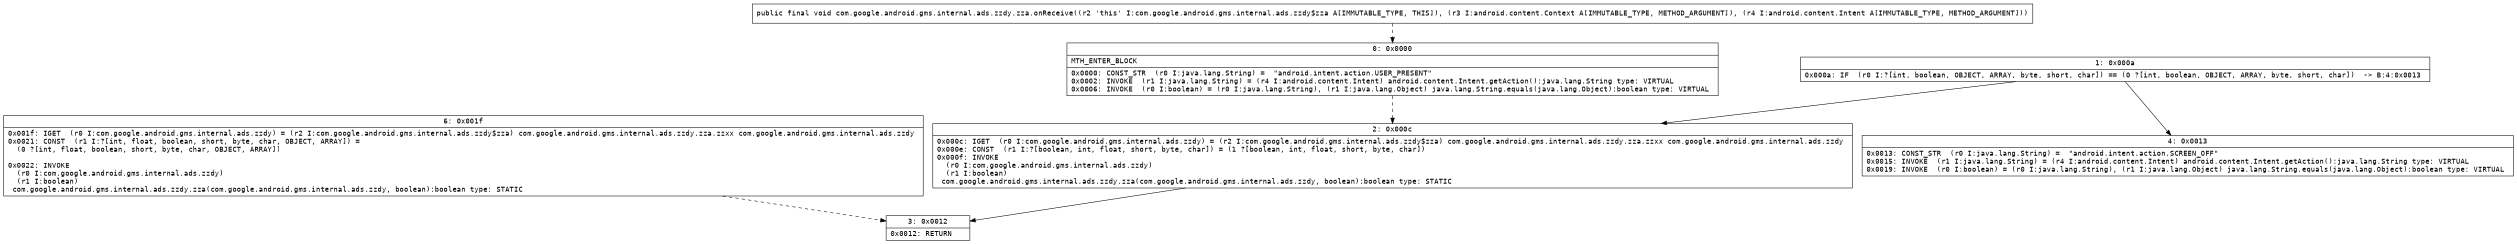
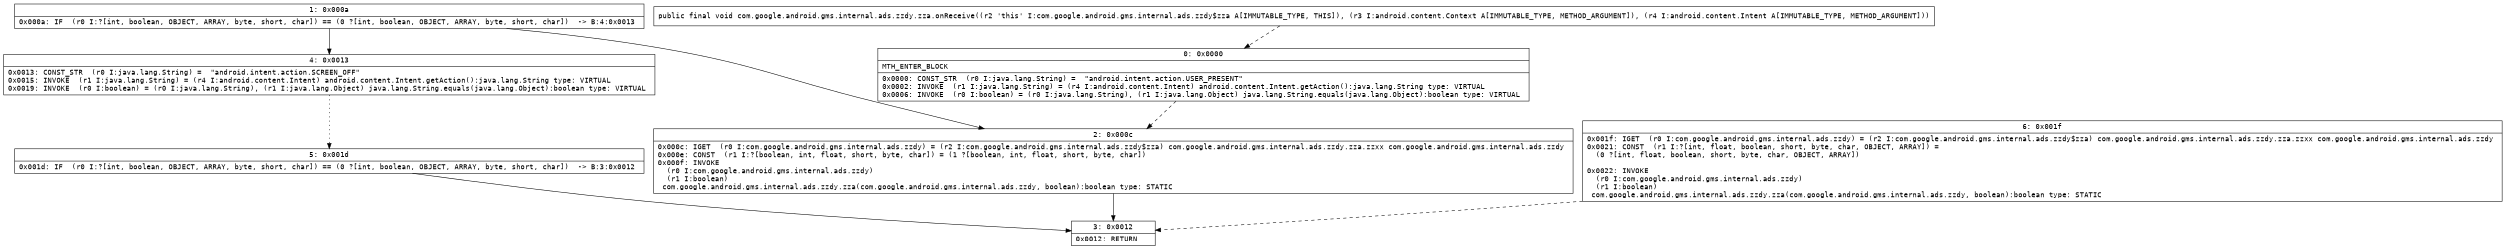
none -> (329, 161)
